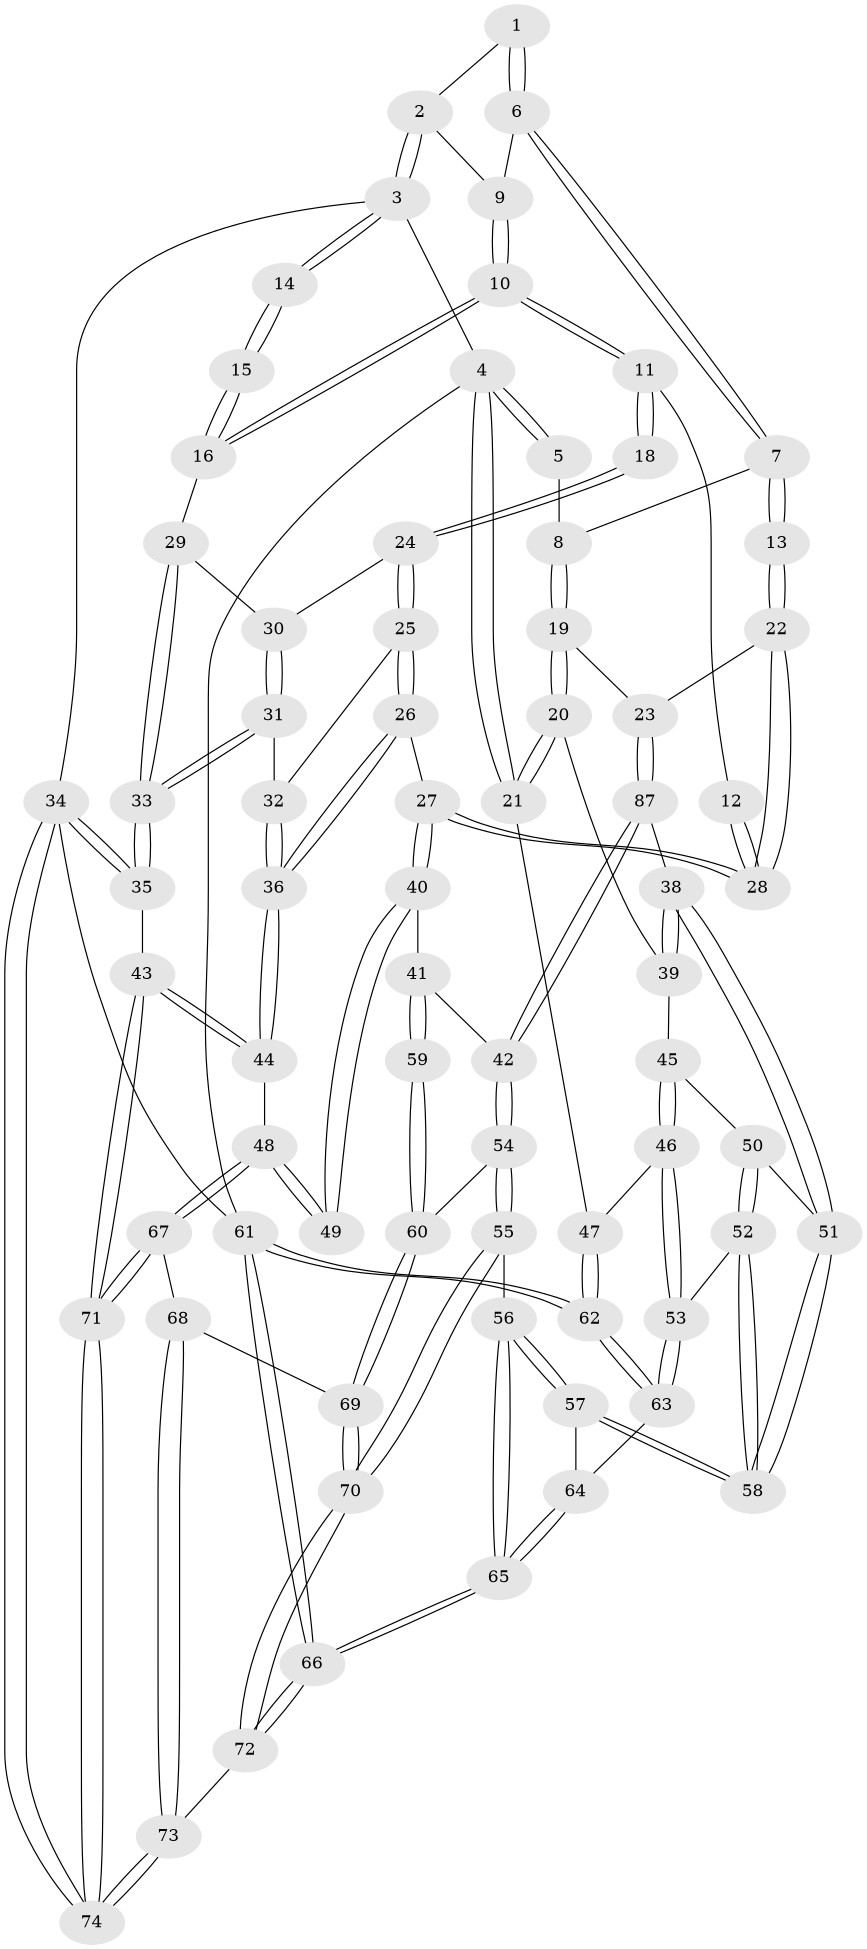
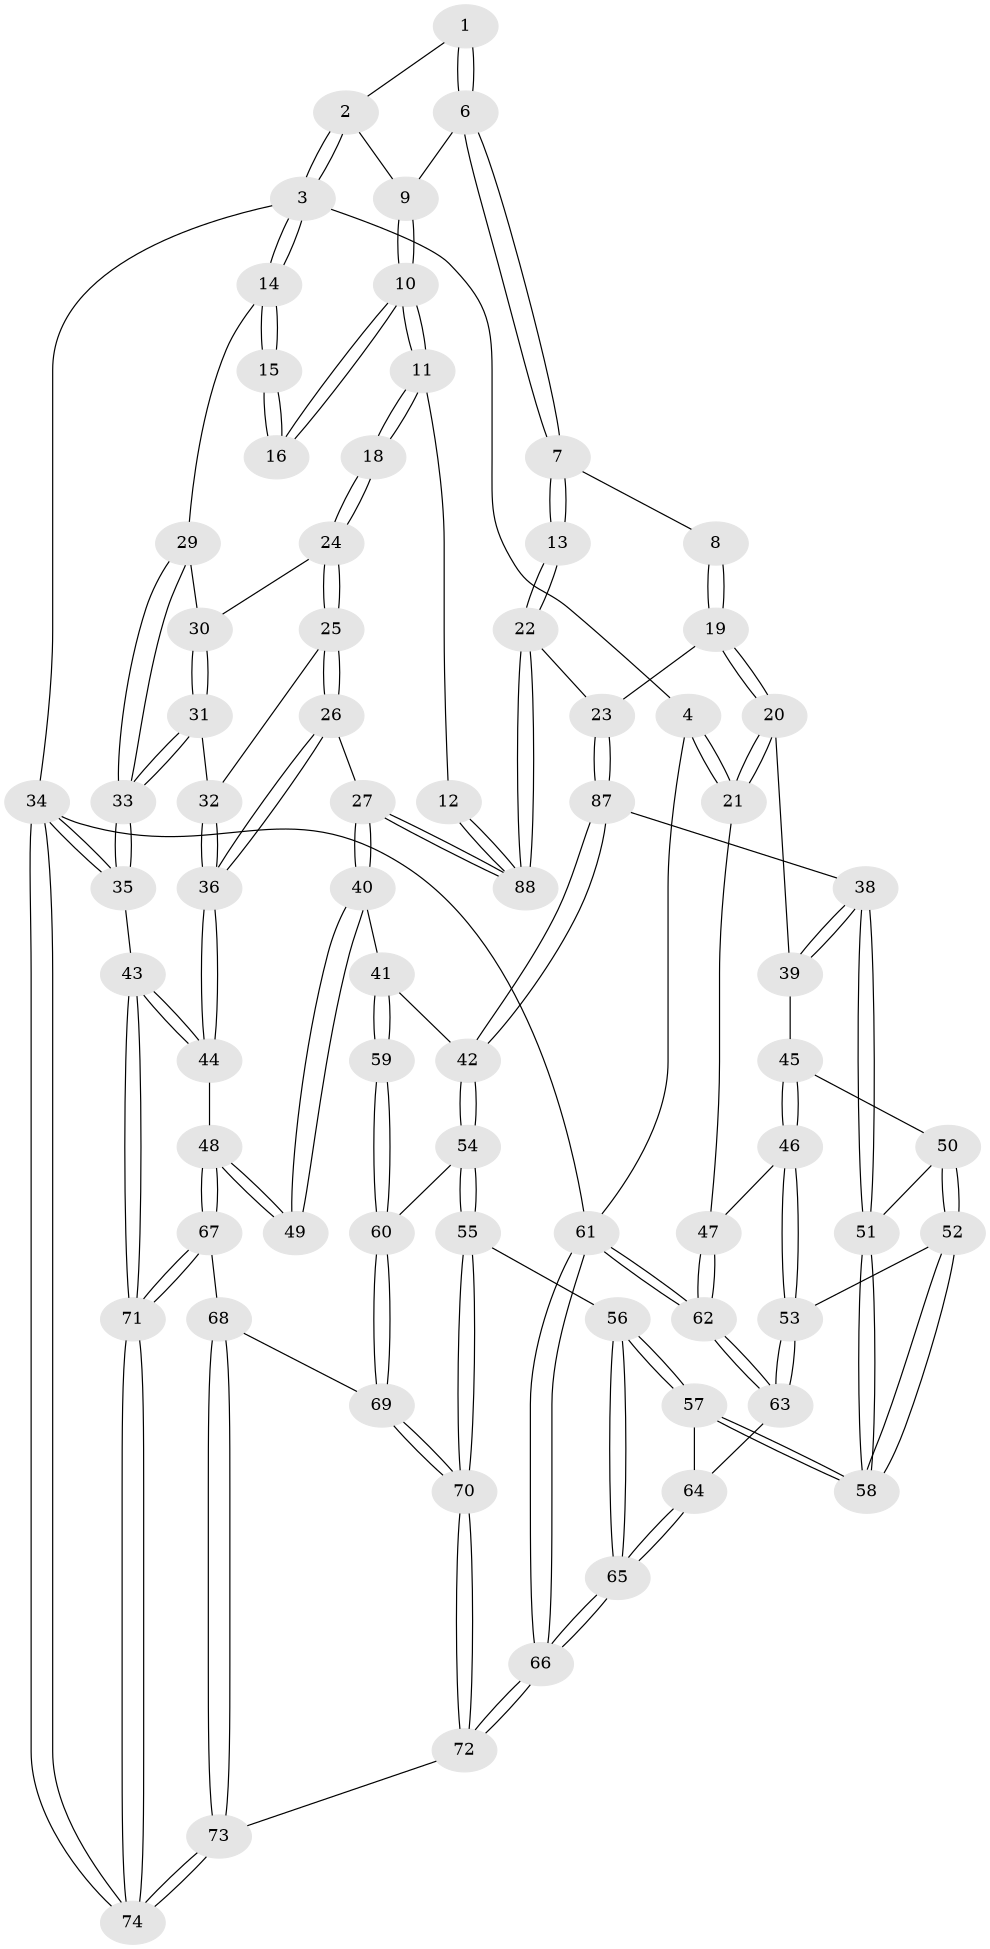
(559, 457) -> none
(190, 501) -> (207, 408)
(758, 888) -> (526, 888)
